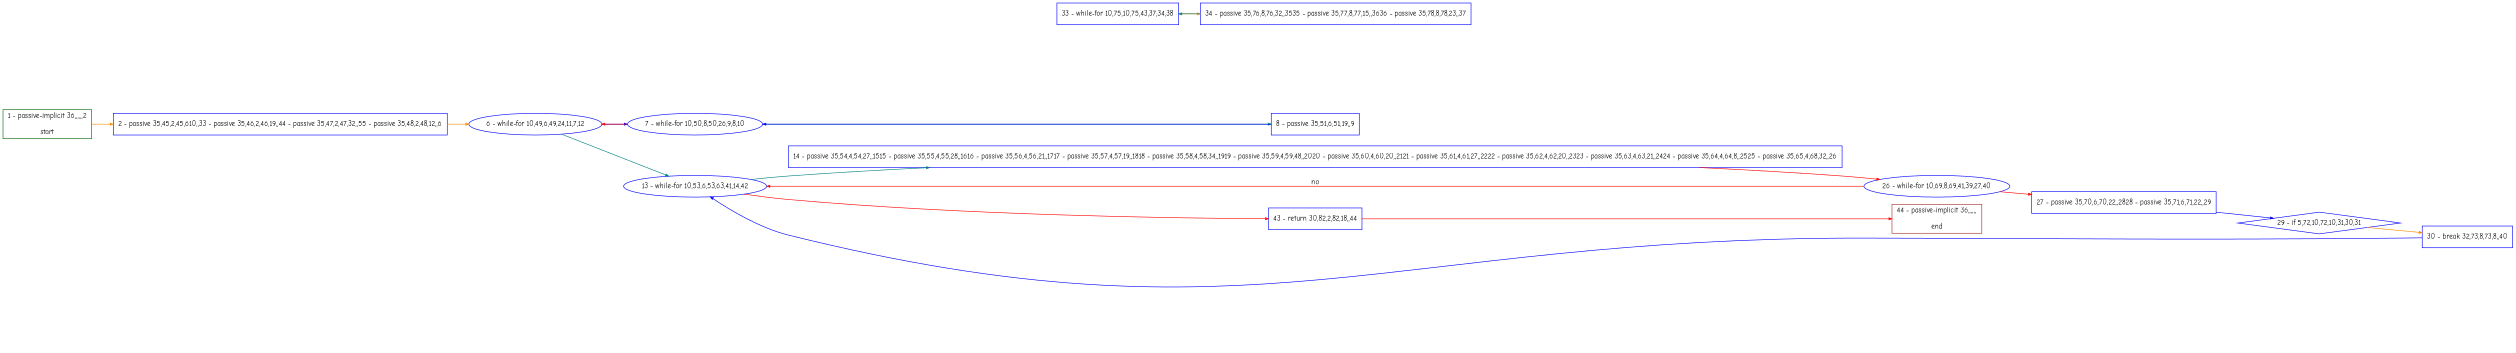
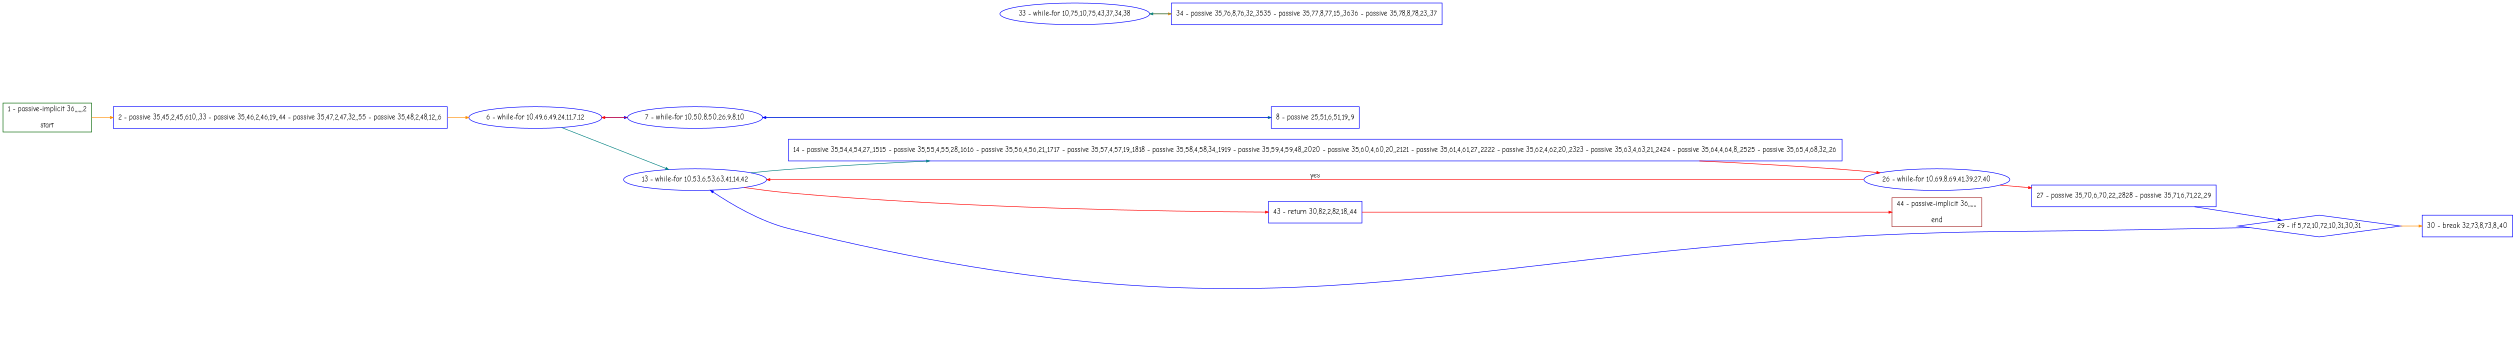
(1118, 14) -> (1075, 14)
(1315, 124) -> (1315, 118)
(1315, 182) -> (1315, 176)
(1560, 253) -> (1475, 272)
